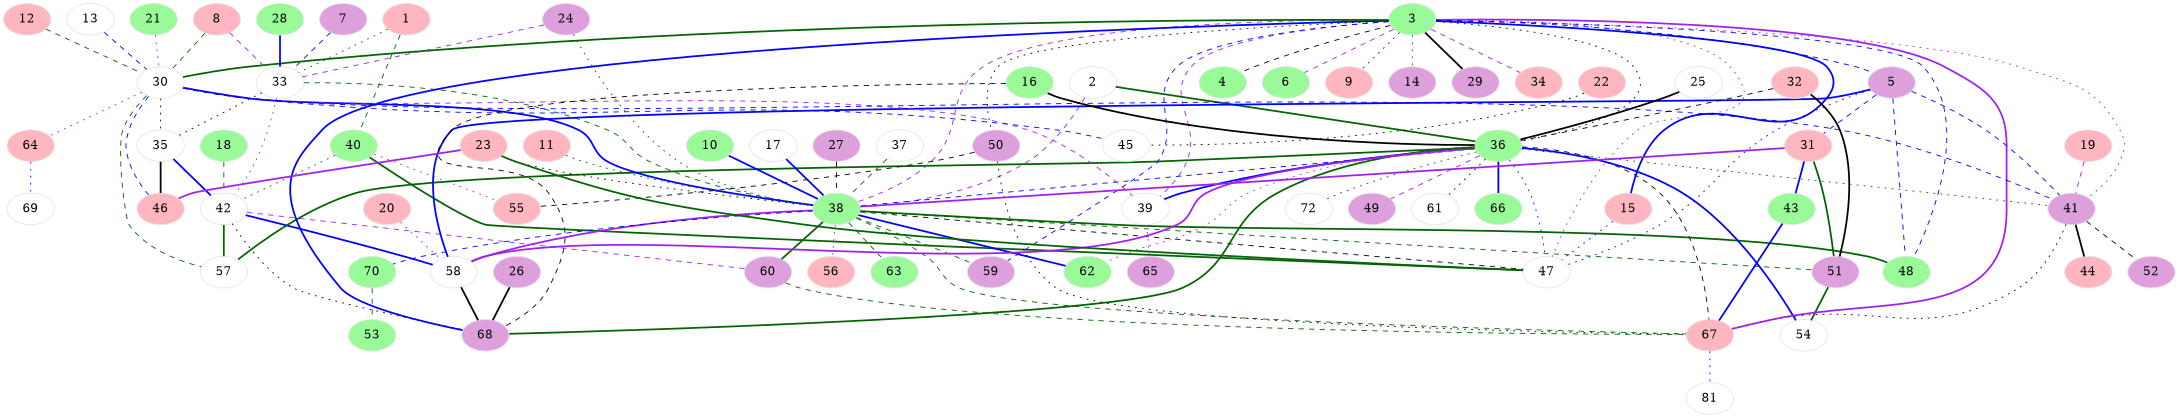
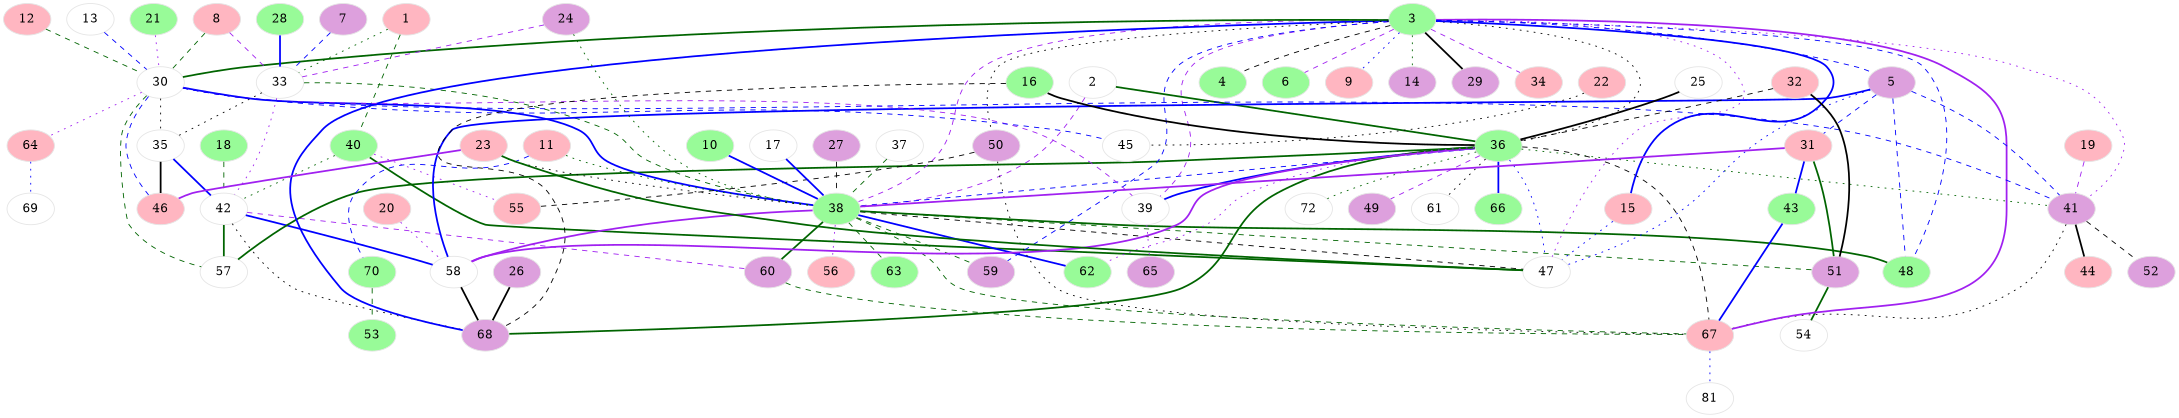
(1684, 194) -> none
(539, 237) -> (417, 165)
